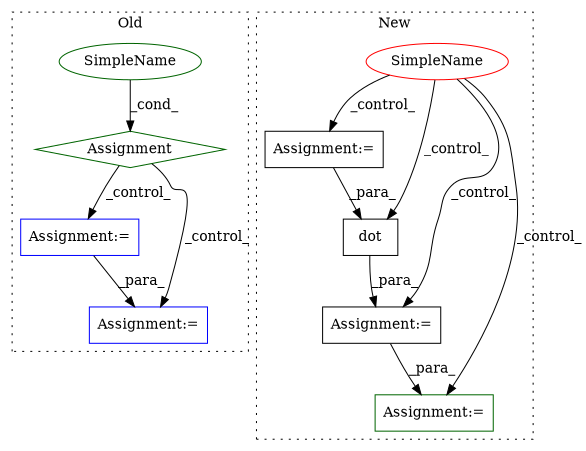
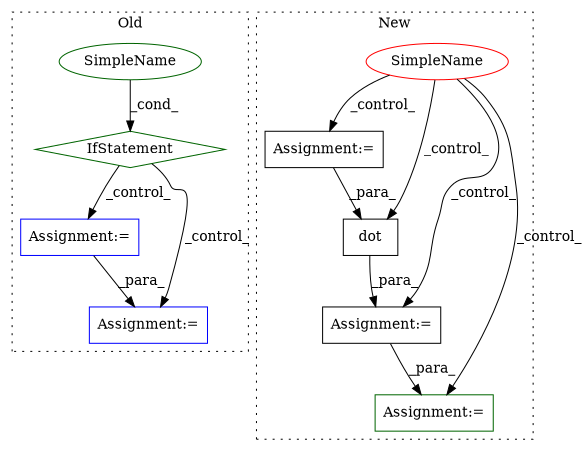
(130, 149) -> (130, 149)
